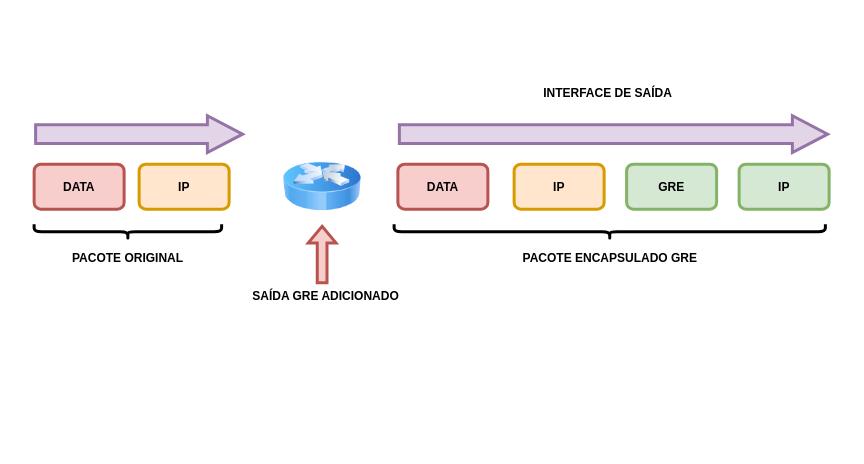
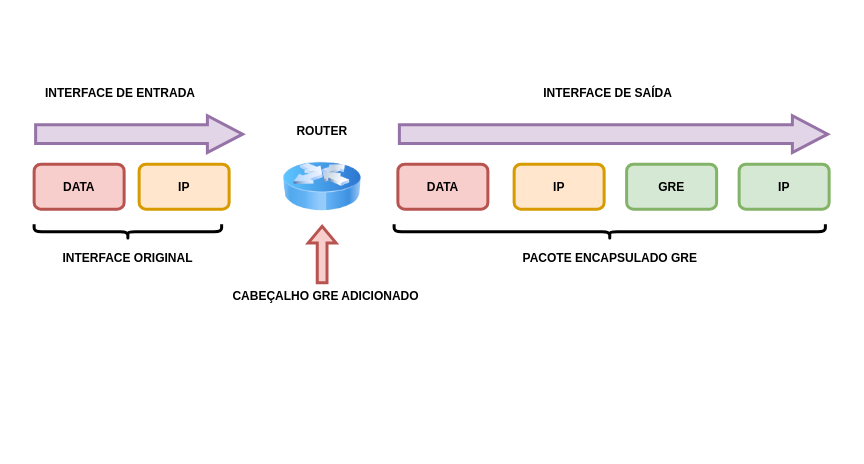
none -> (120, 93)
none -> (322, 130)
(128, 258) -> (128, 258)
(326, 295) -> (326, 295)
